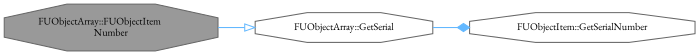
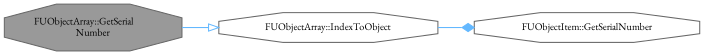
(111, 28) -> (93, 28)
(344, 28) -> (328, 28)
